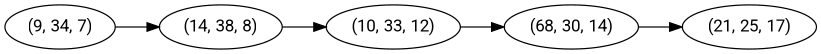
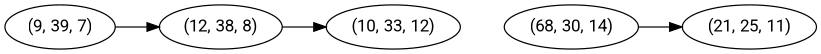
(60, 27) -> (60, 27)
(221, 27) -> (221, 27)
(476, 27) -> none
(749, 27) -> (749, 27)
